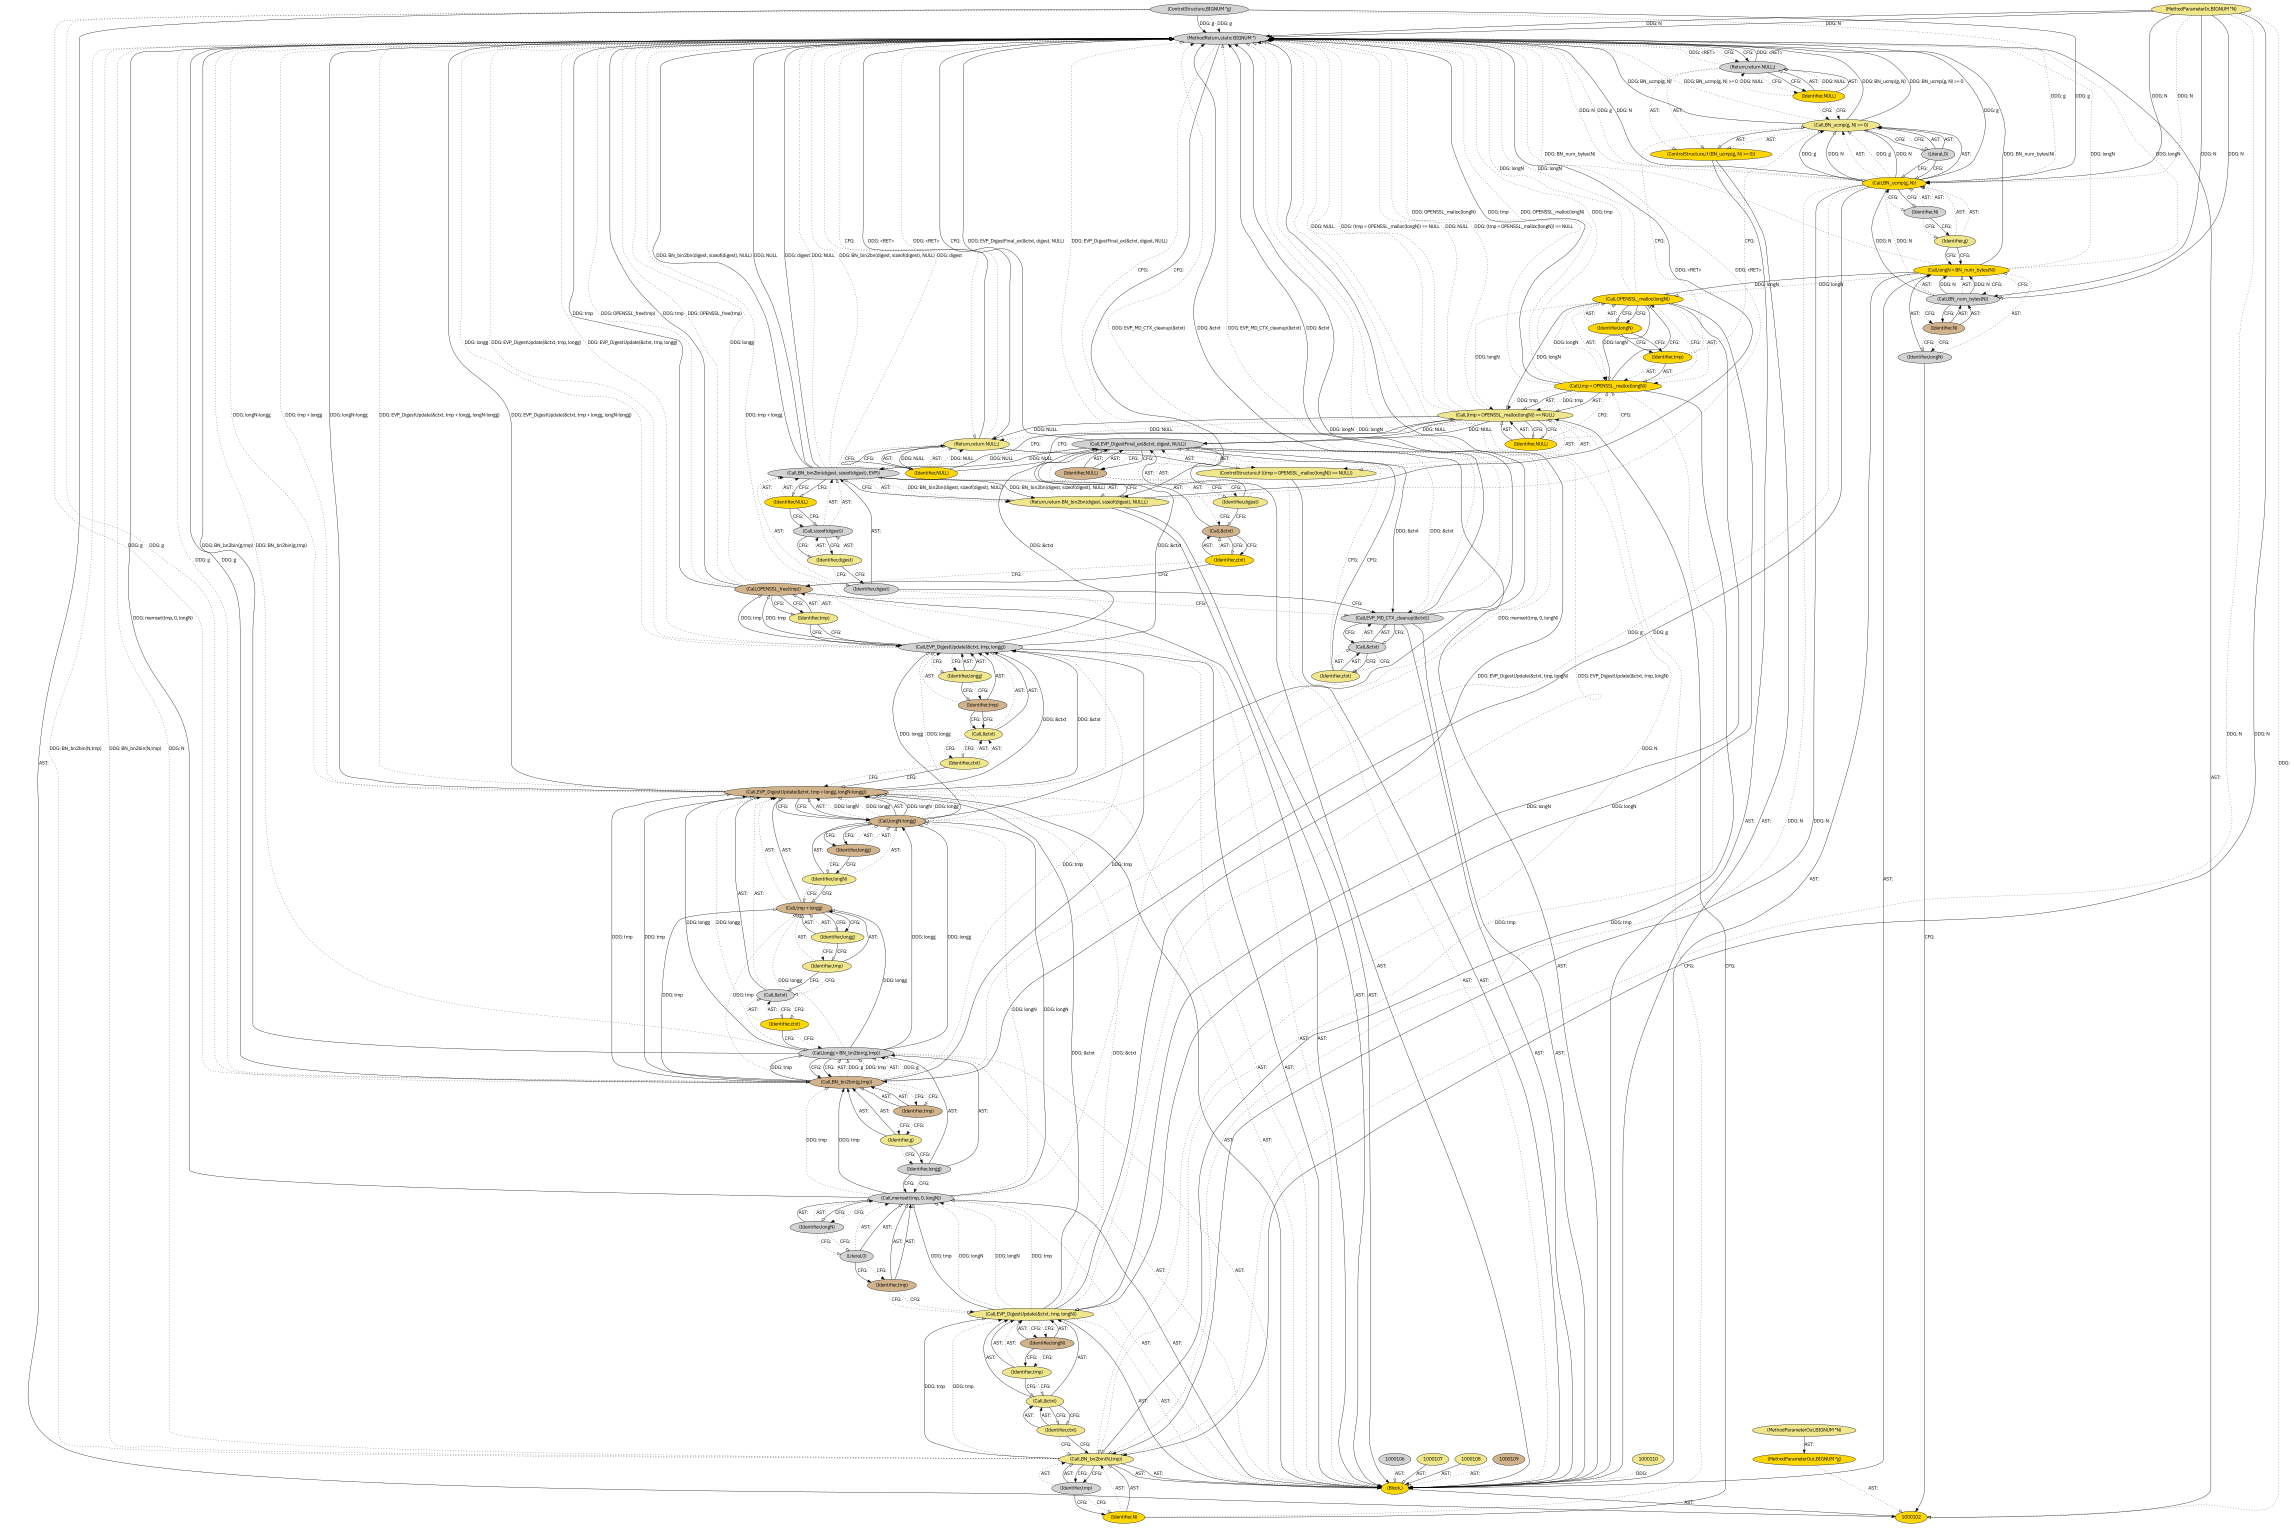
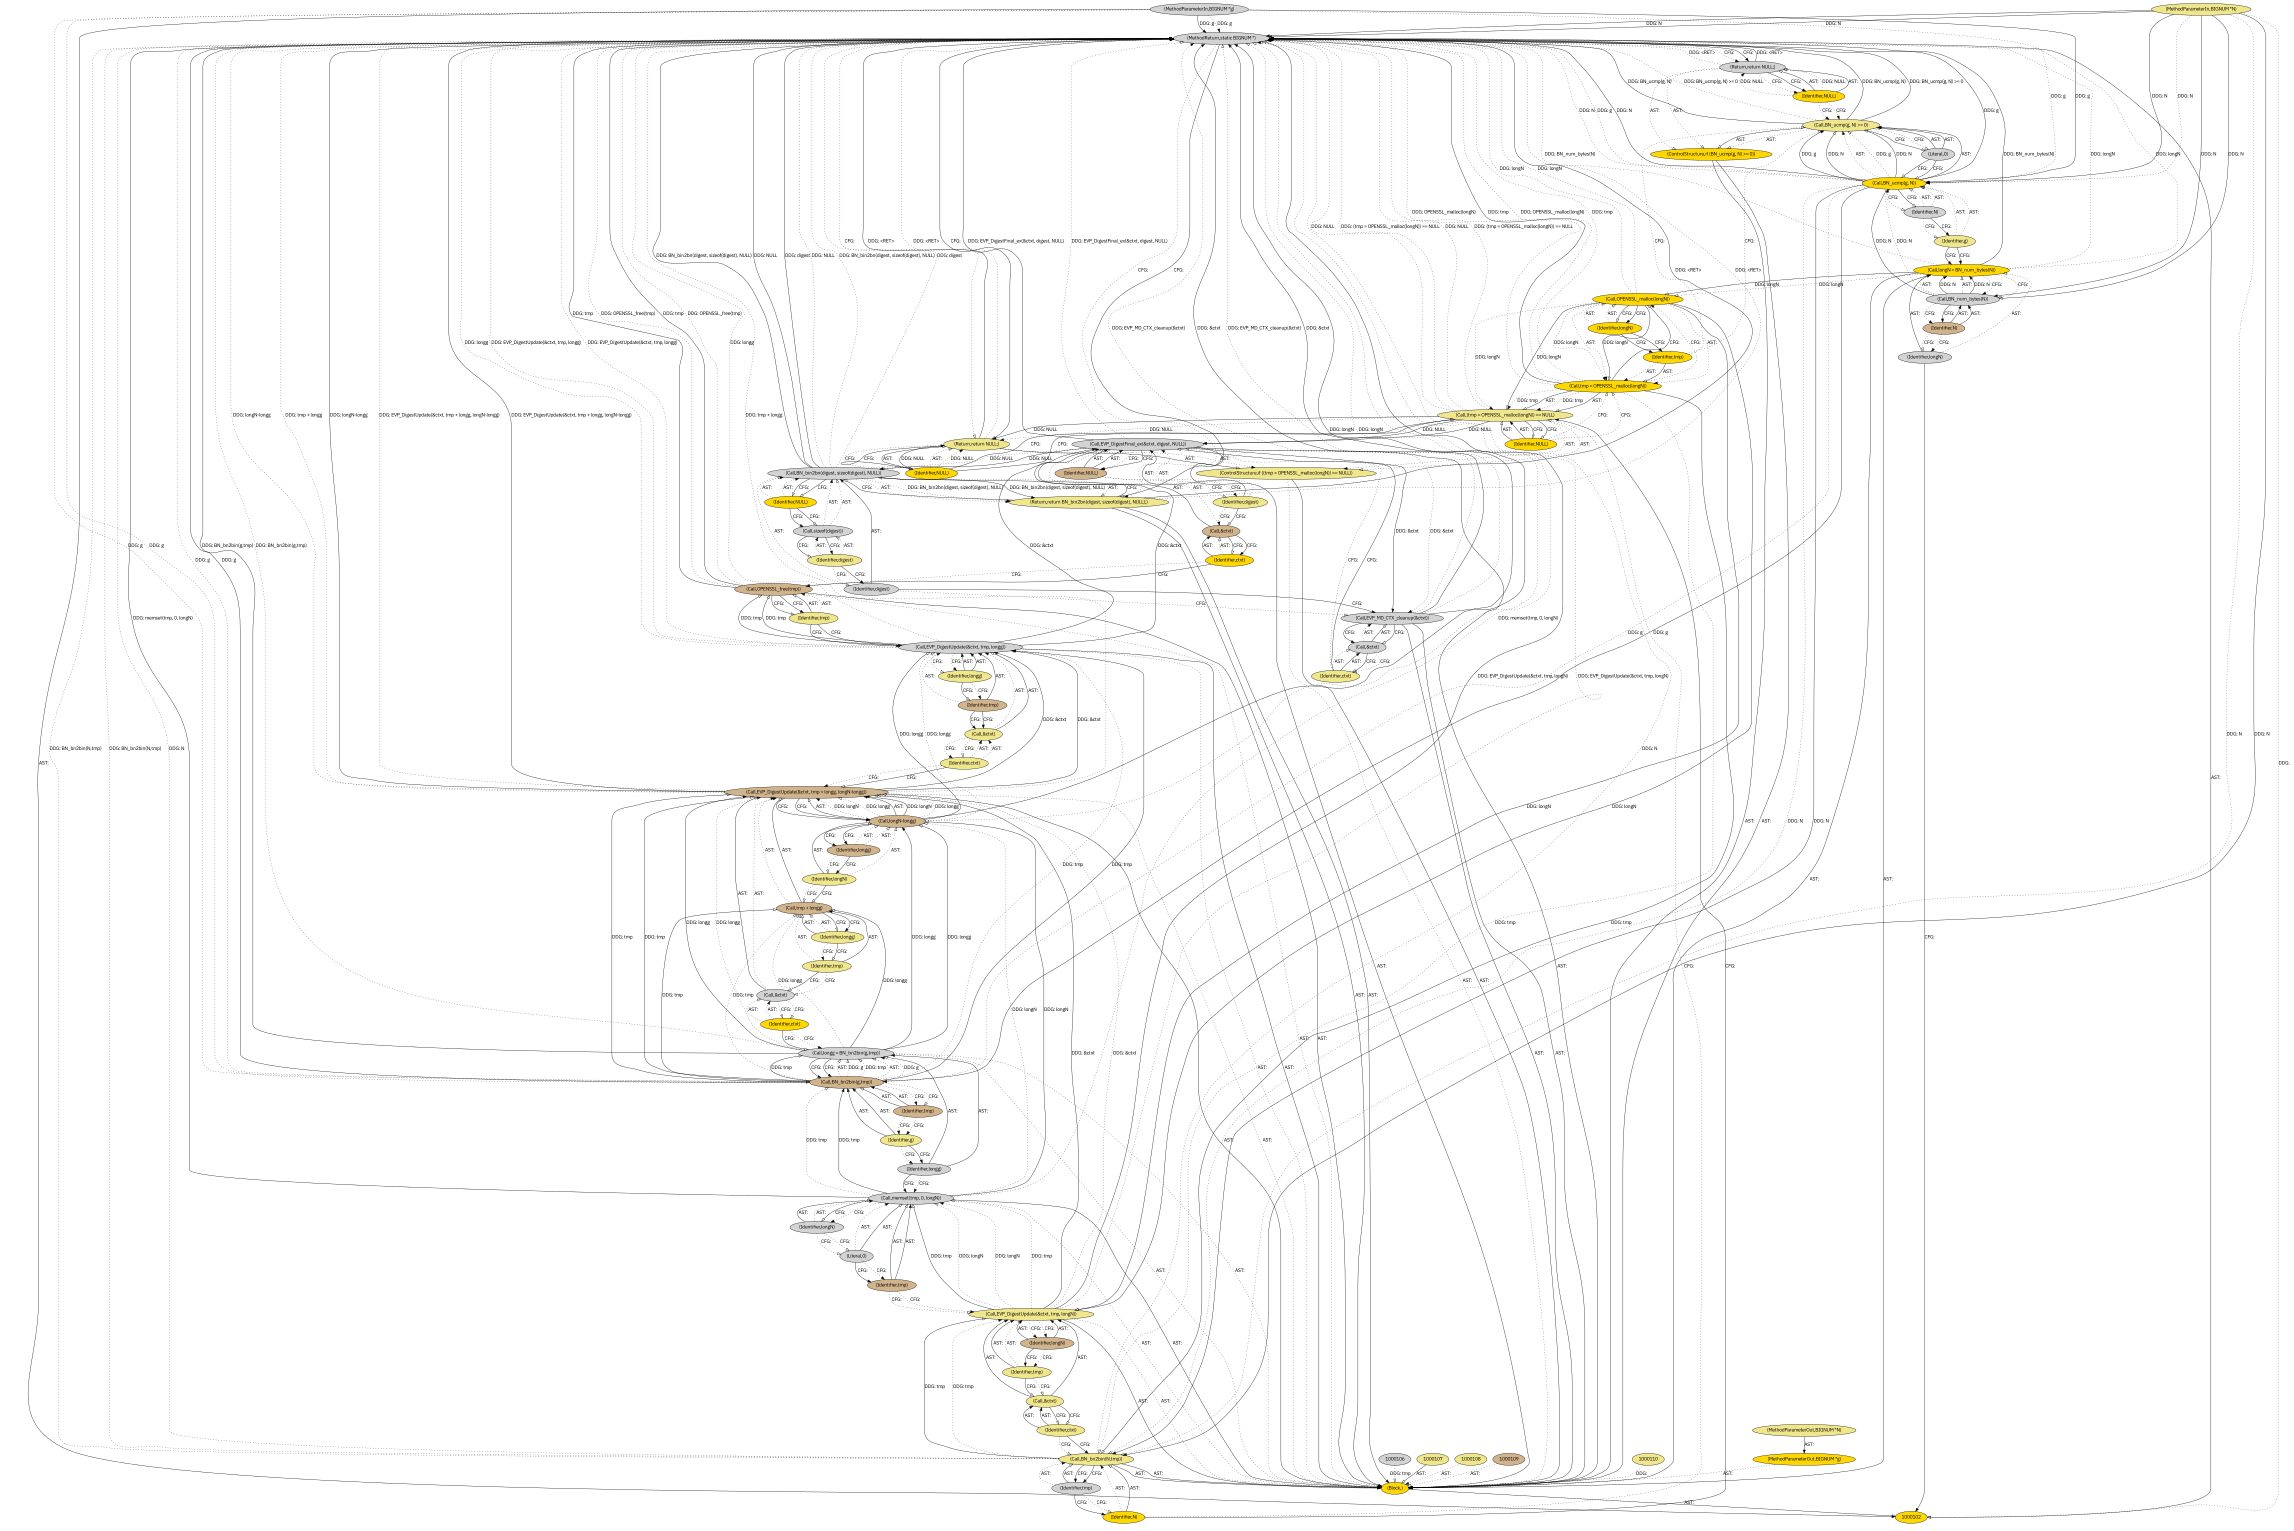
(1199, 9) -> (1199, 9)
(834, 473) -> (834, 473)
(1400, 1474) -> (1400, 1474)
(1435, 1474) -> (1435, 1474)
(1857, 1488) -> (1657, 1478)
